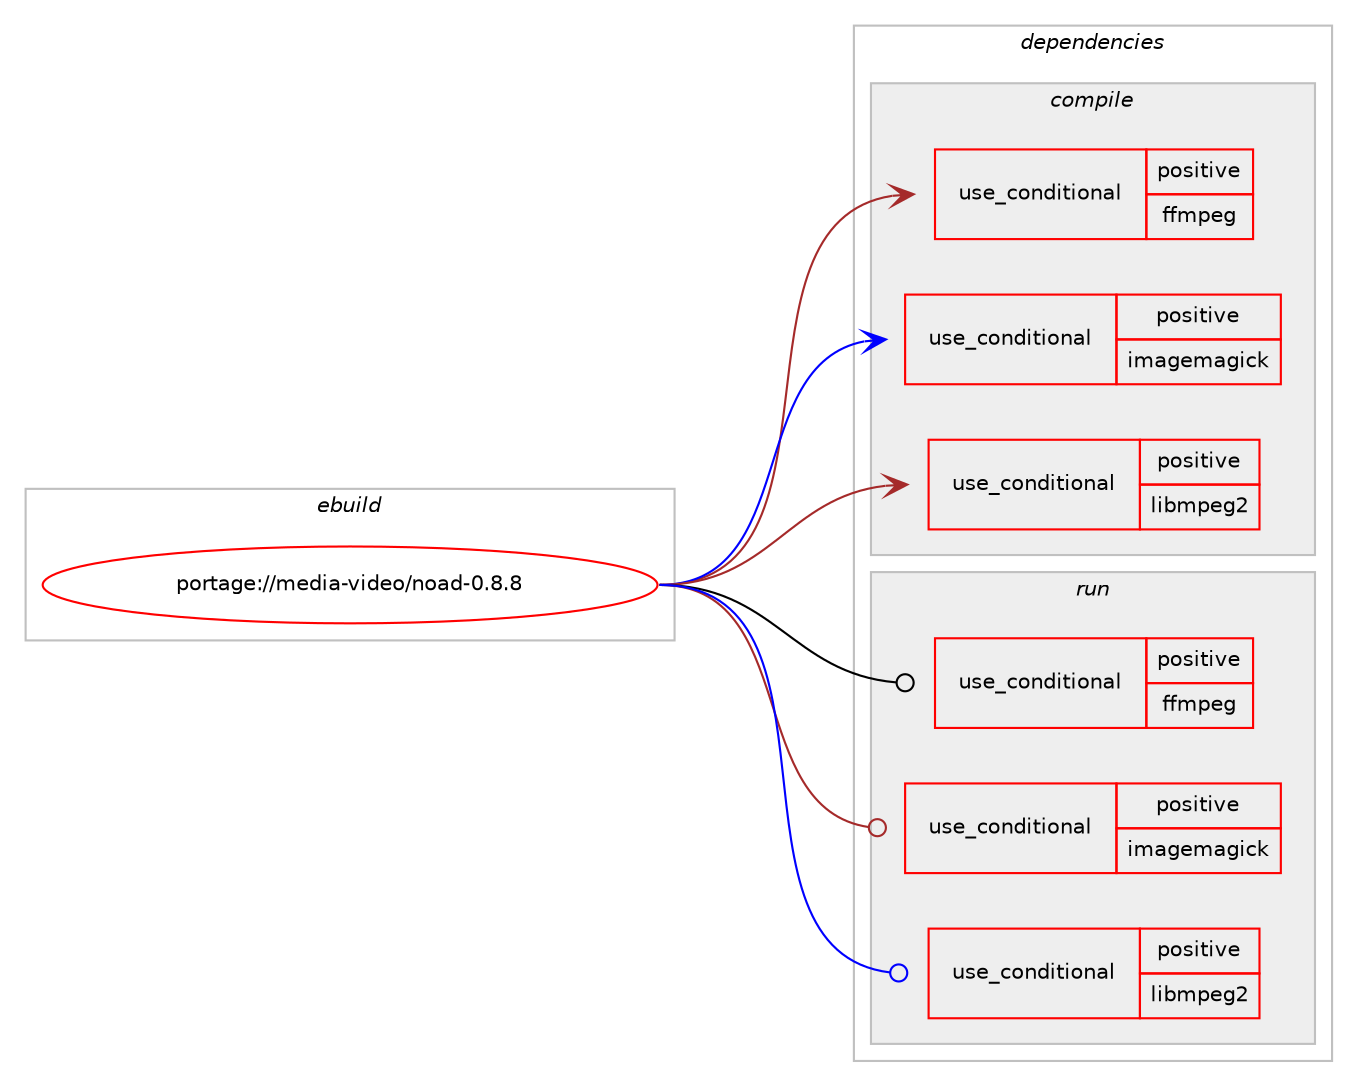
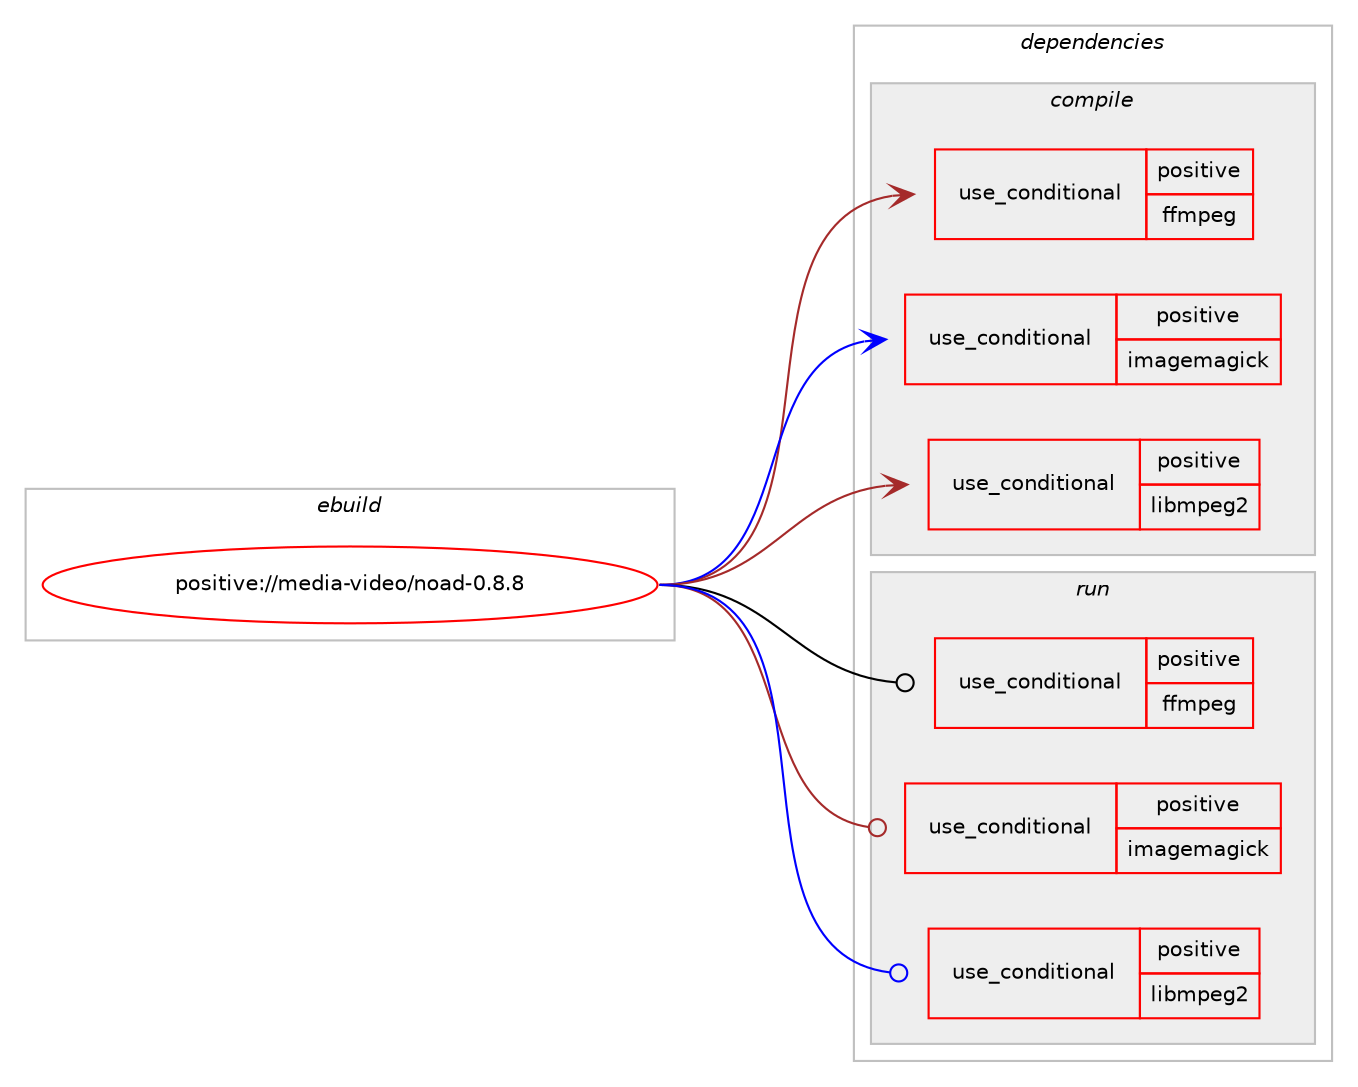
(350, 585) -> (350, 585)
